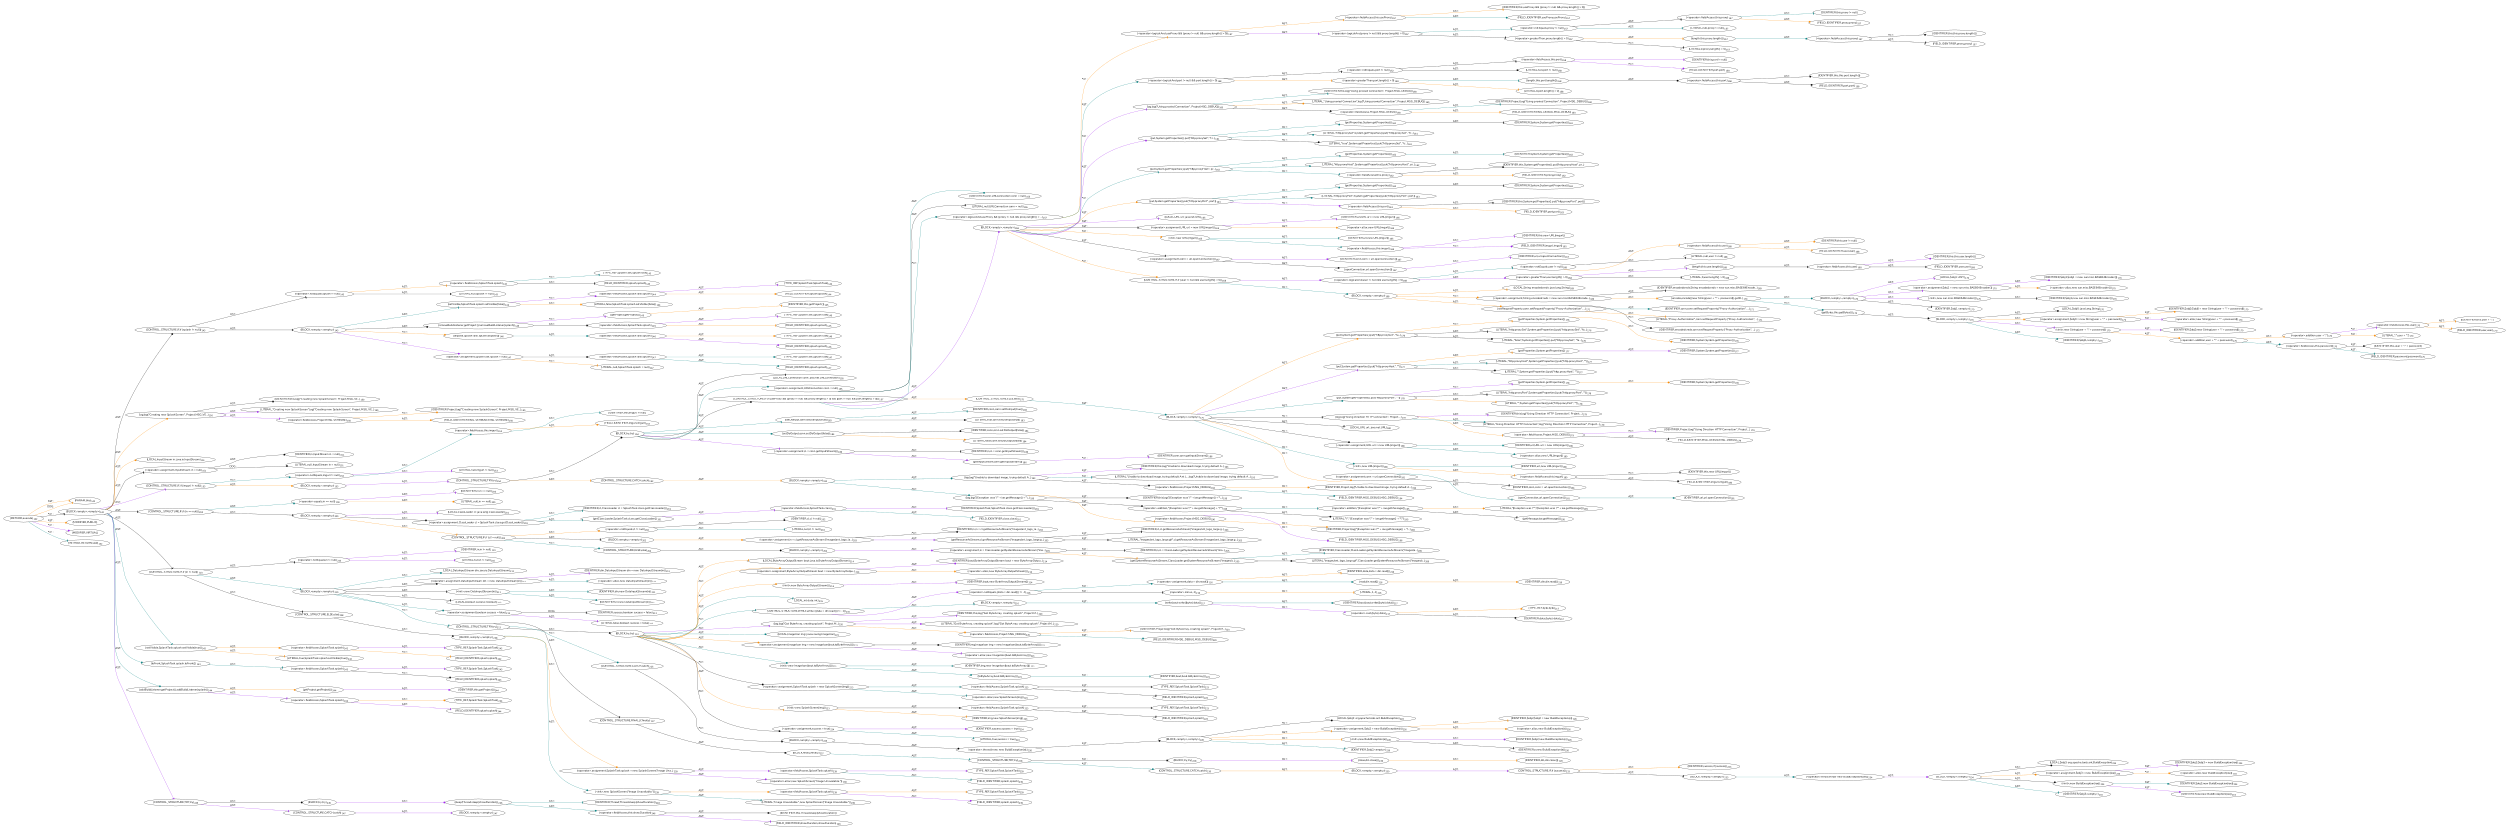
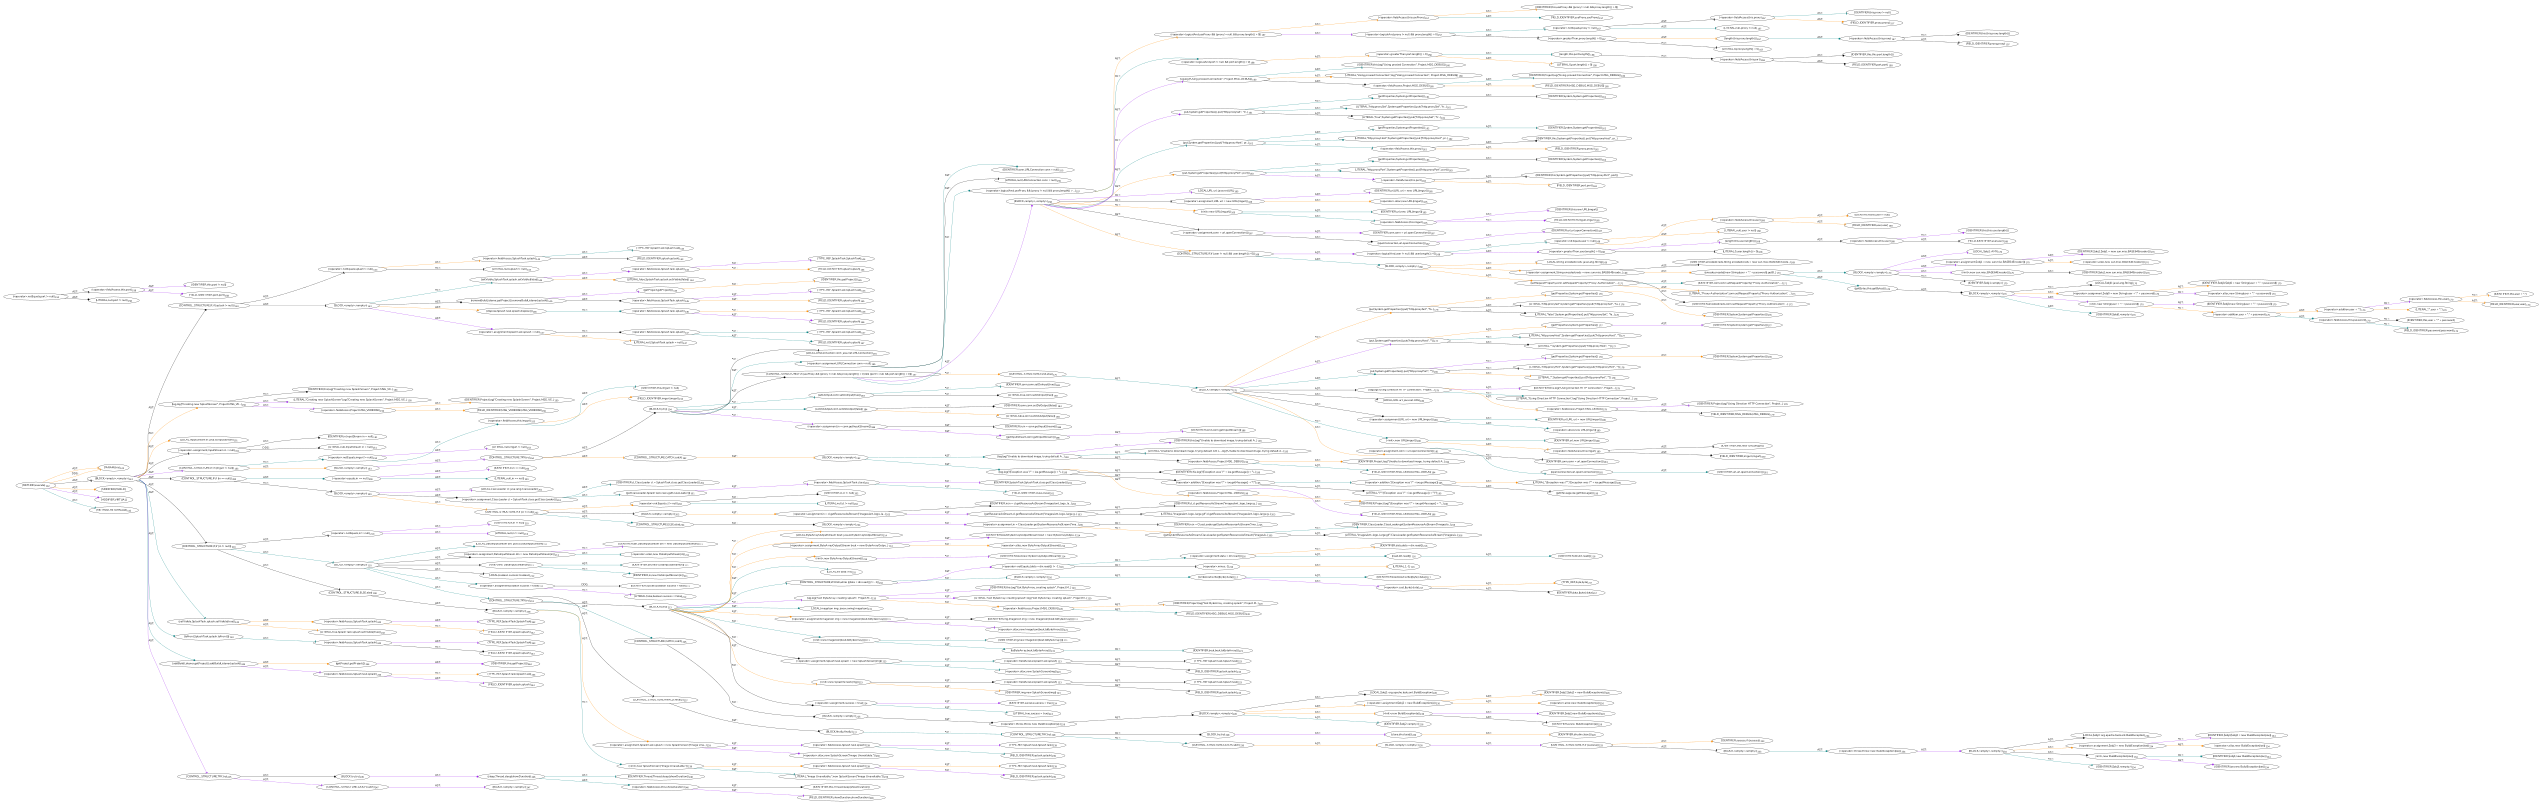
(1282, 75) -> none
(1628, 262) -> (1662, 236)
(400, 502) -> (433, 479)
(1452, 582) -> (1485, 556)
